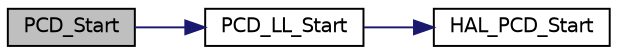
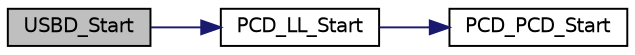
(71, 27) -> (79, 27)
(522, 27) -> (538, 27)
